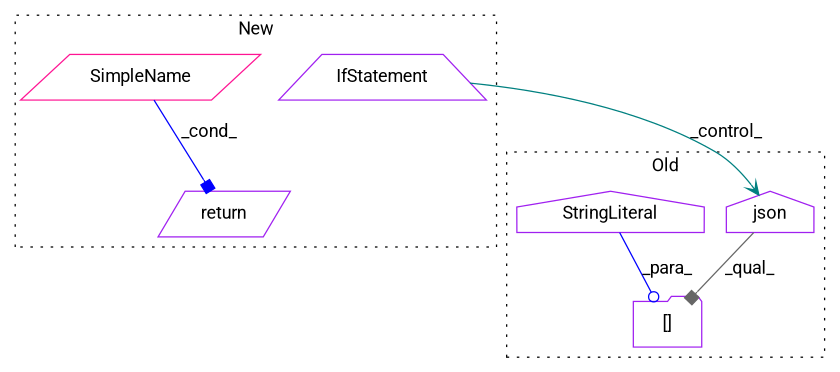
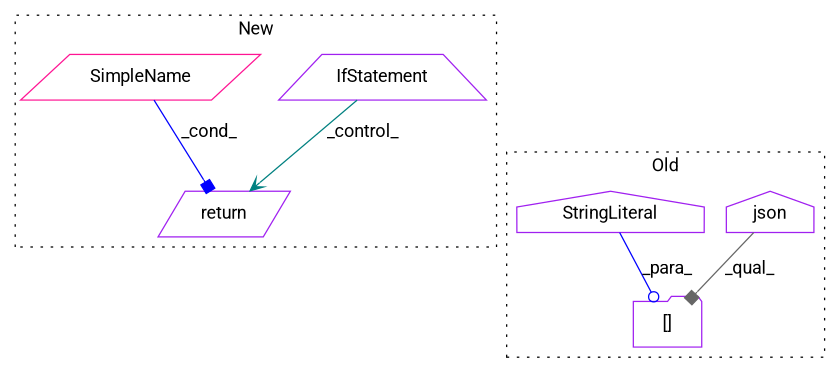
(620, 112) -> (309, 141)
